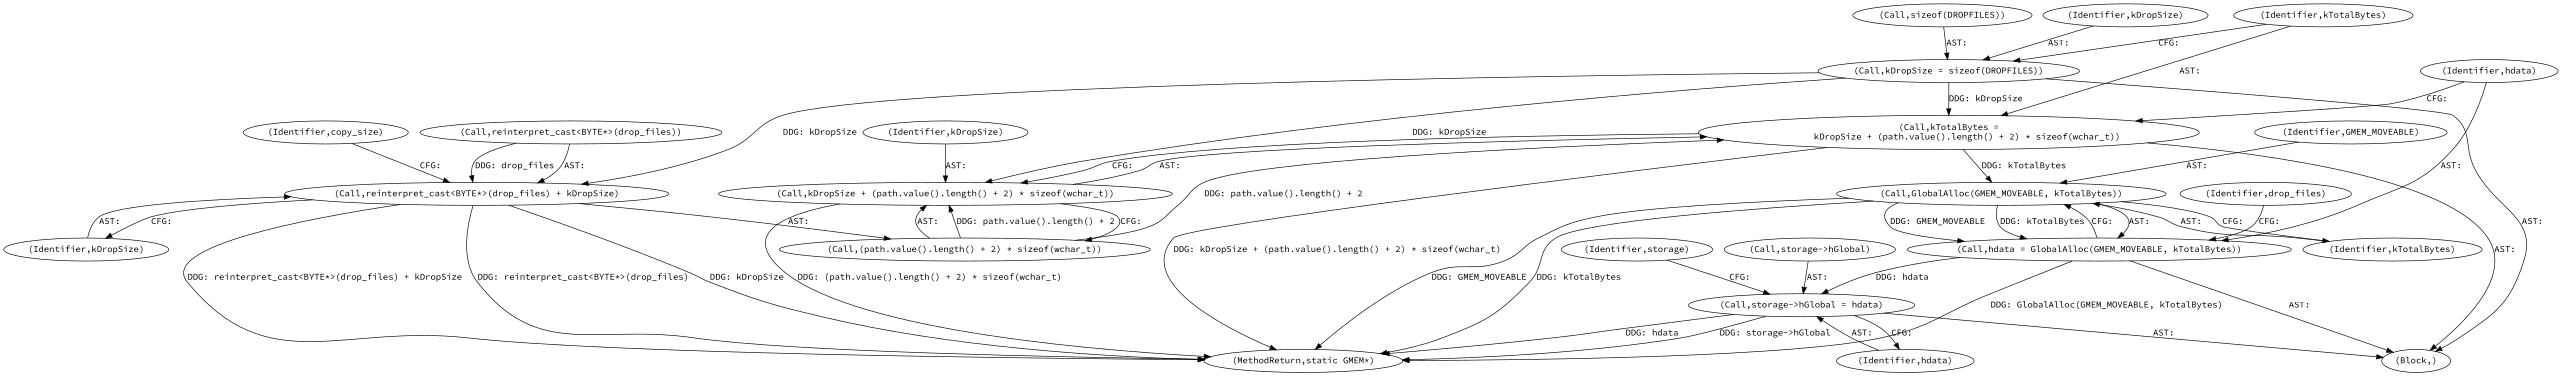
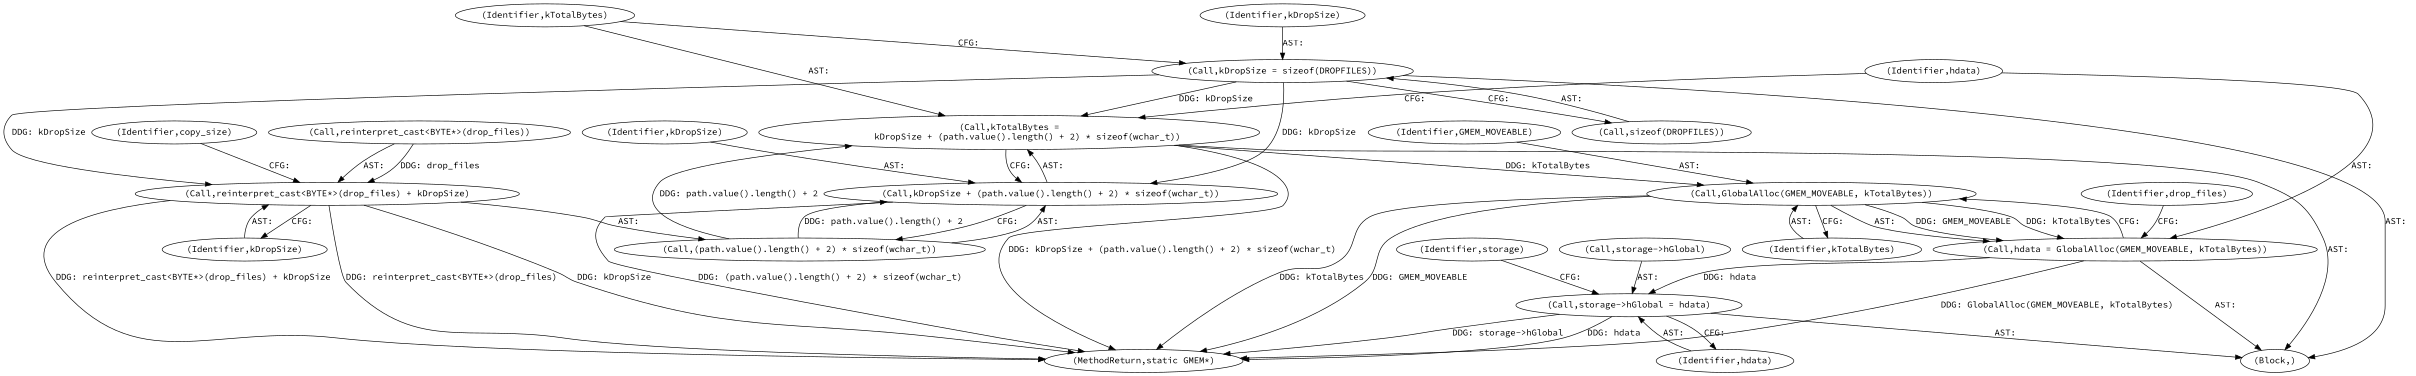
none -> (1476, 101)
